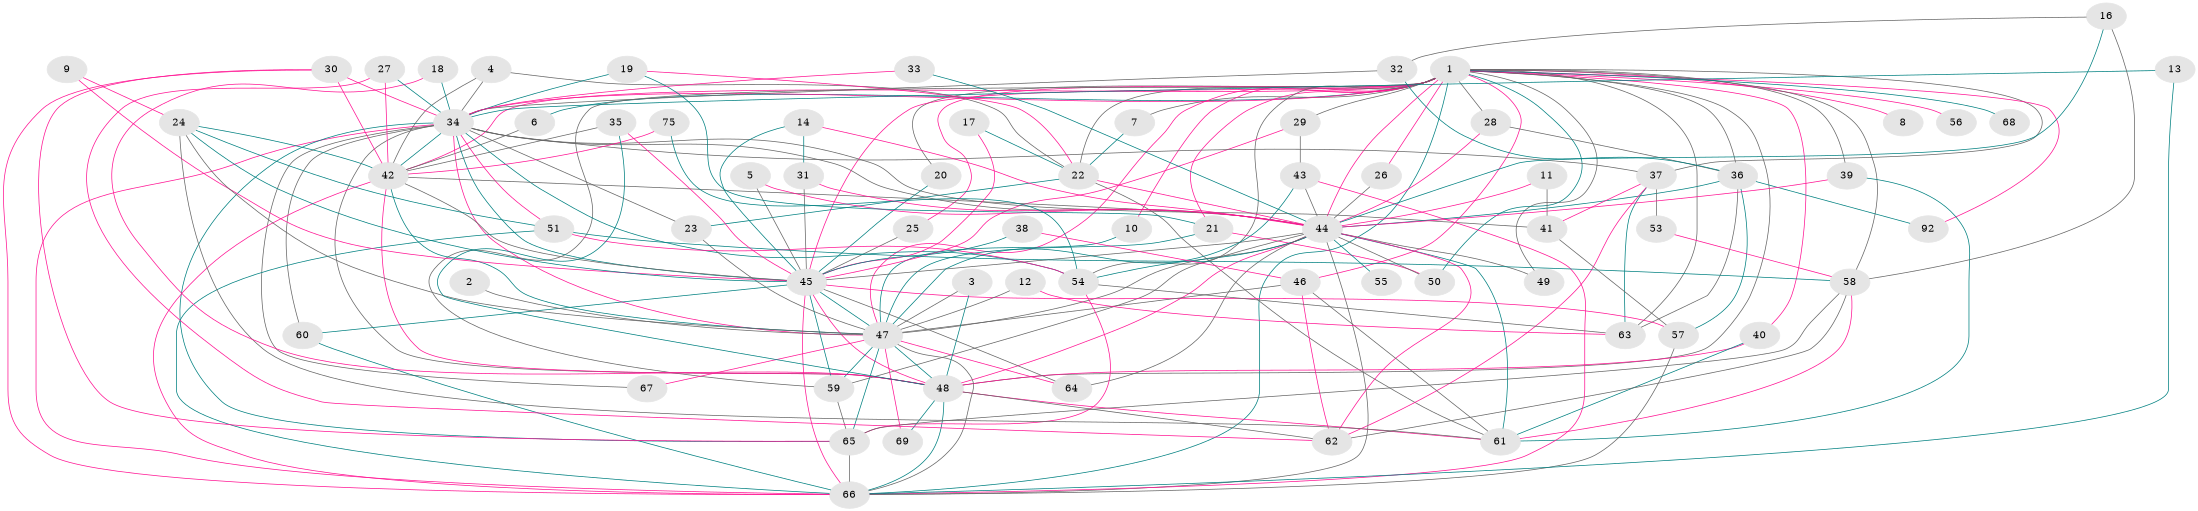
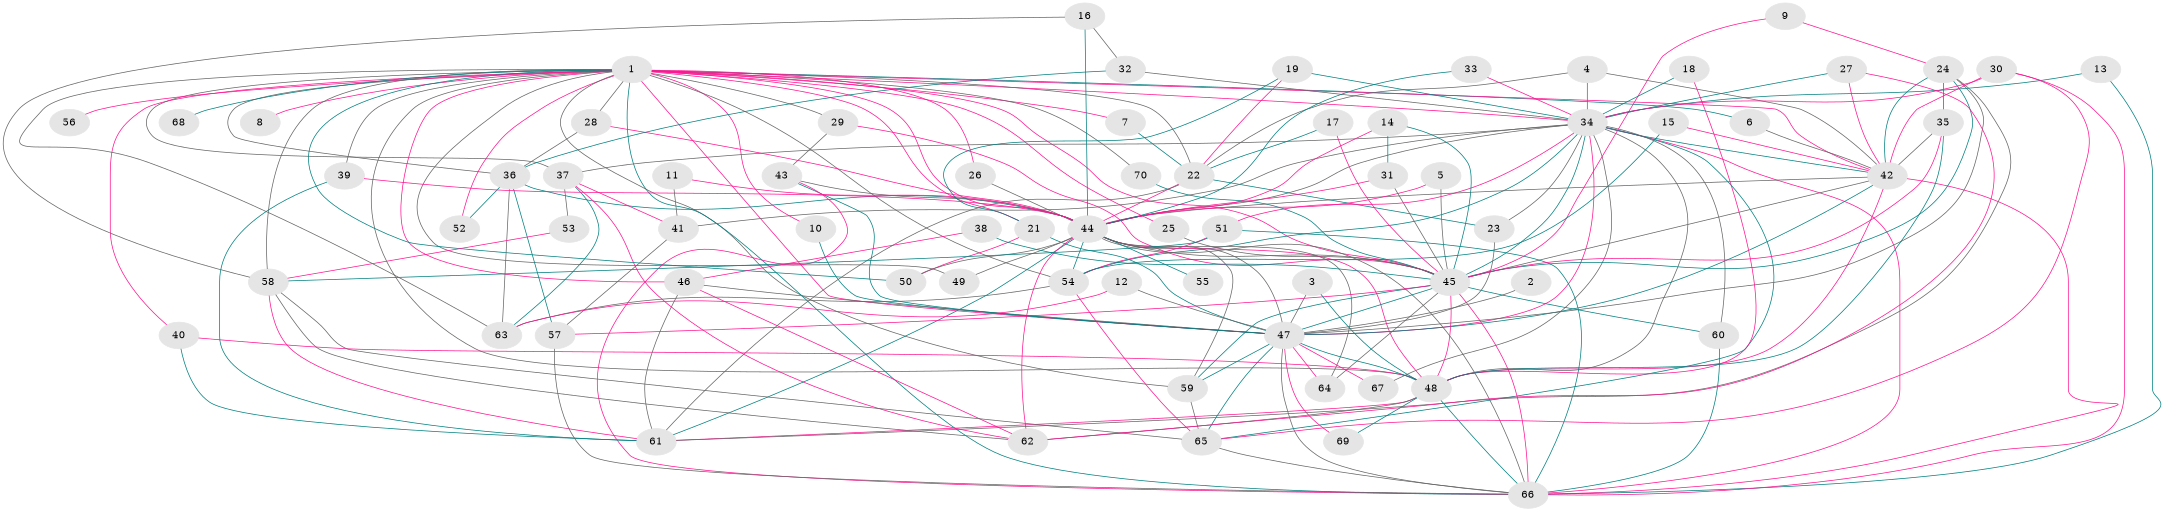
(1293, 97) -> (880, 87)
(669, 123) -> (1669, 123)
(941, 176) -> (1141, 176)
(371, 191) -> (1943, 101)
(1928, 229) -> (460, 229)
